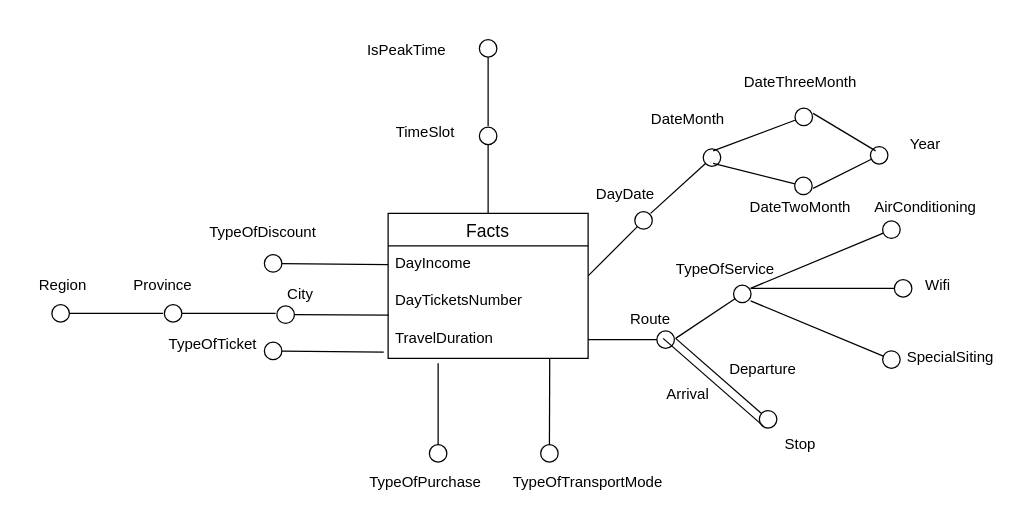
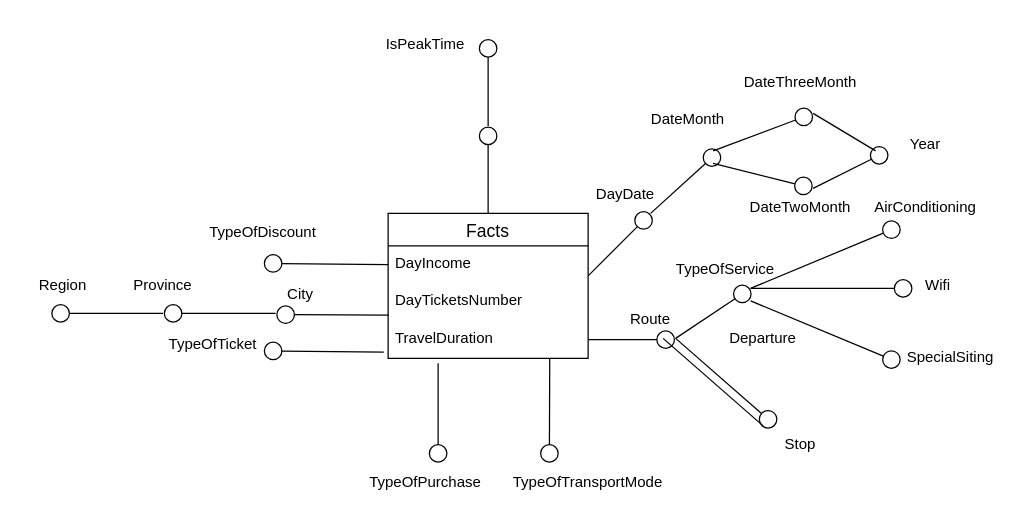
(407, 51) -> (426, 44)
(426, 132) -> none
(763, 369) -> (763, 338)
(688, 394) -> none
